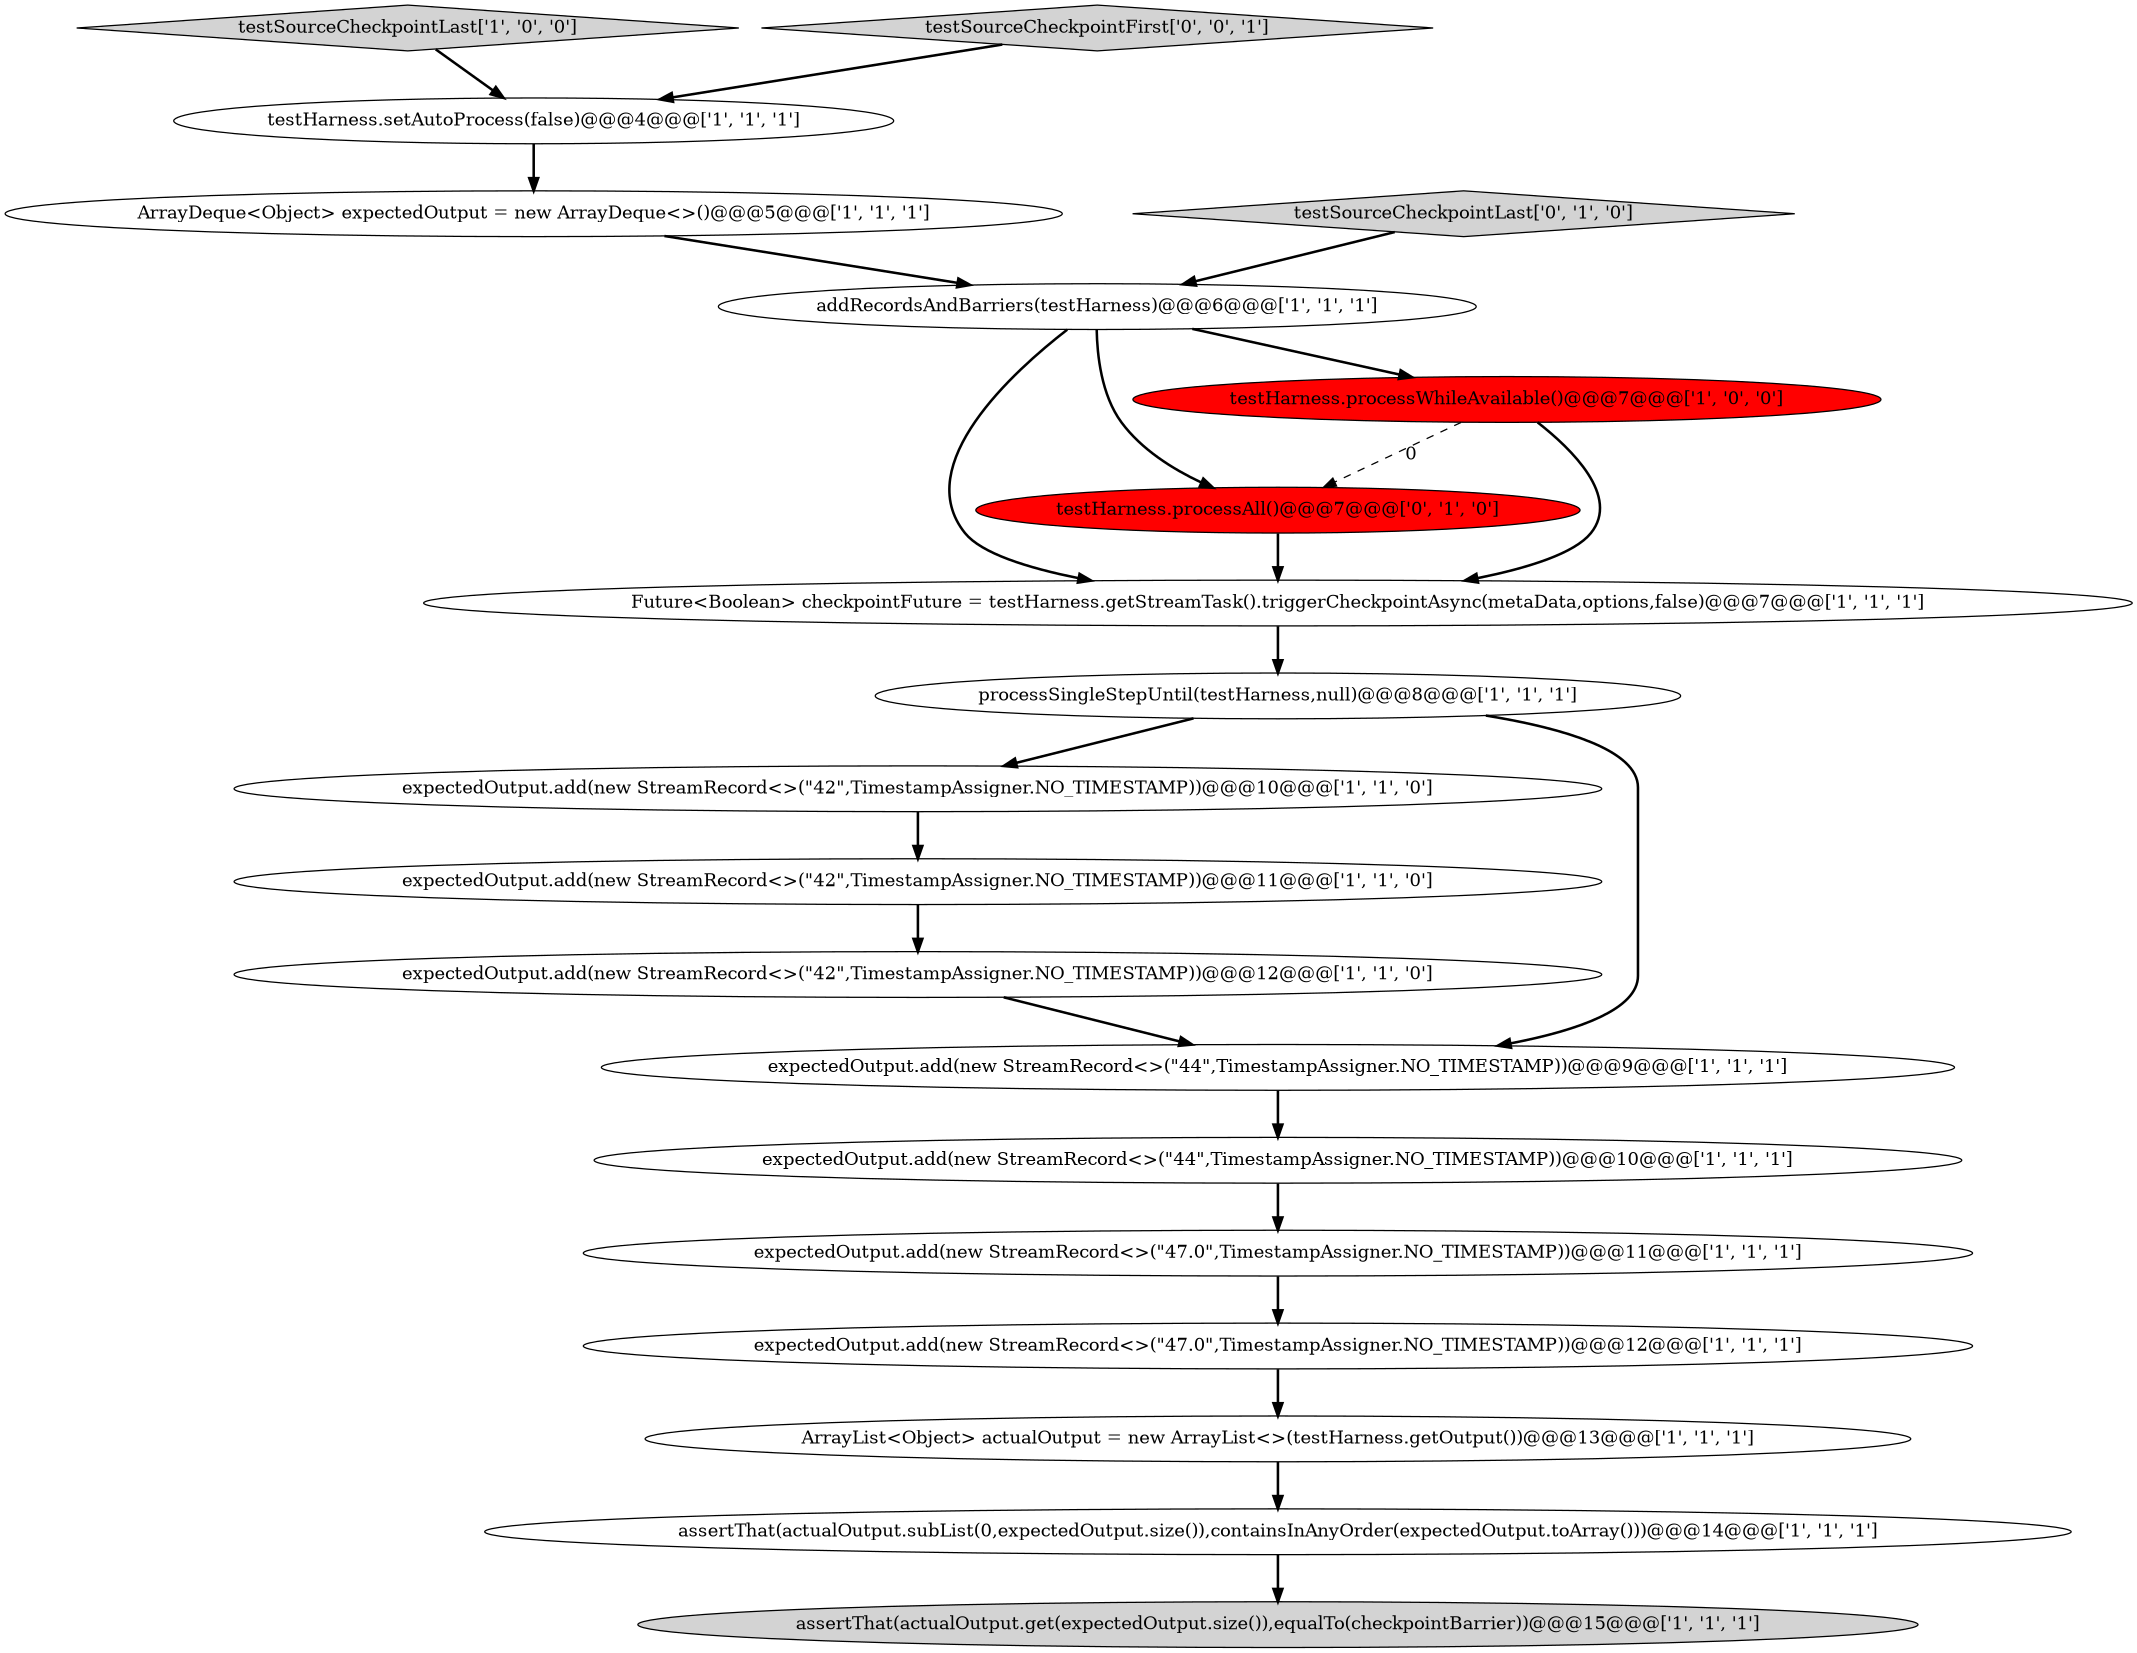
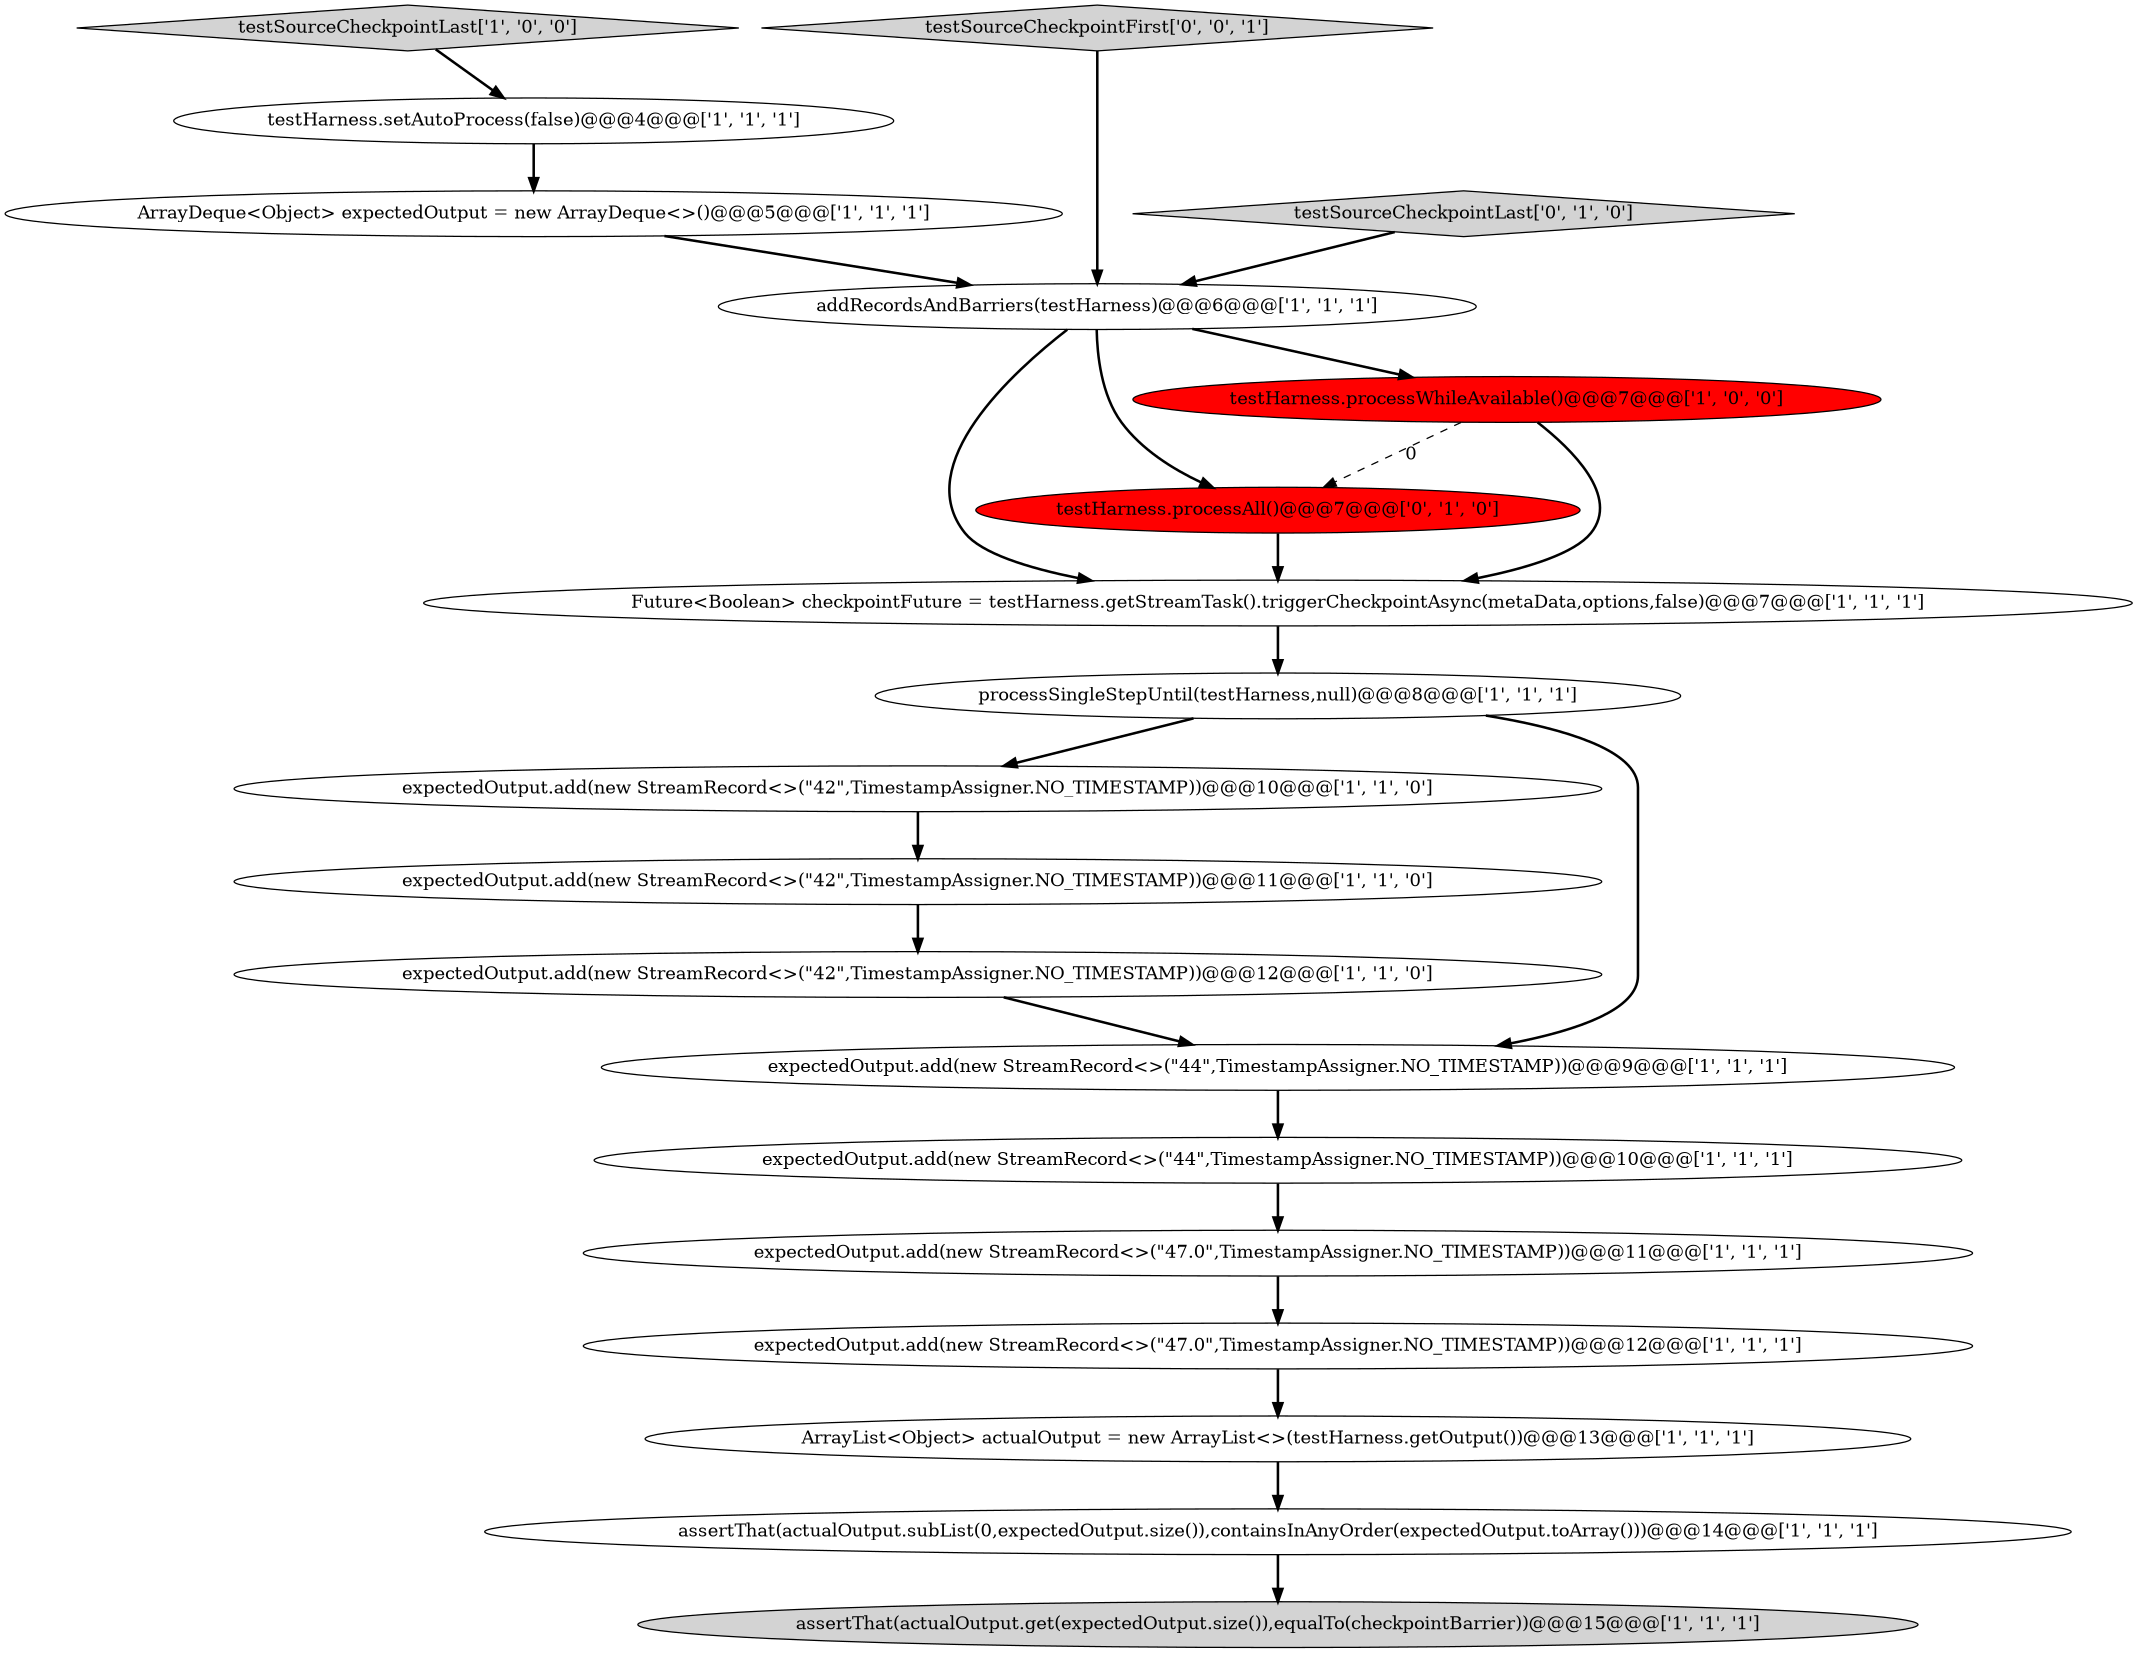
(838, 71) -> (1097, 161)
